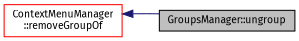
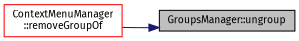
(146, 14) -> (136, 28)
